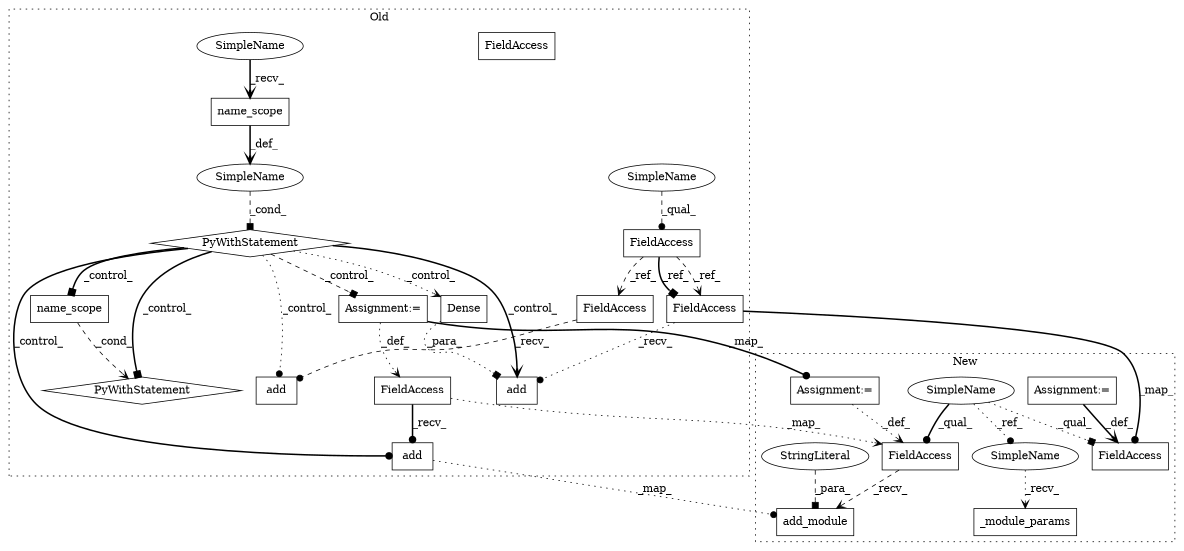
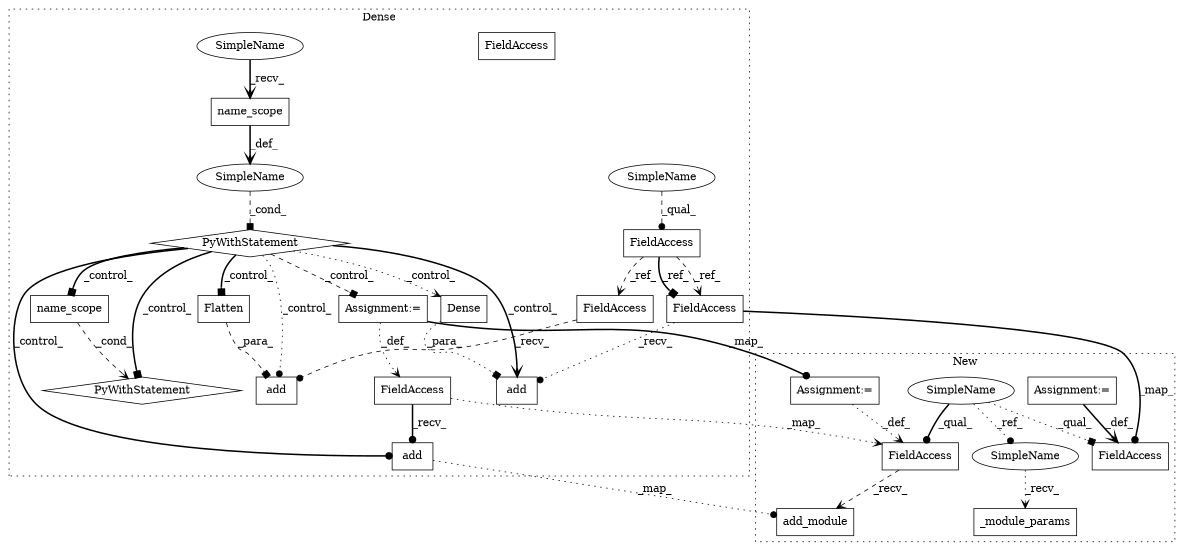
(379, 18) -> (379, 18)
none -> (224, 309)
(815, 456) -> none
